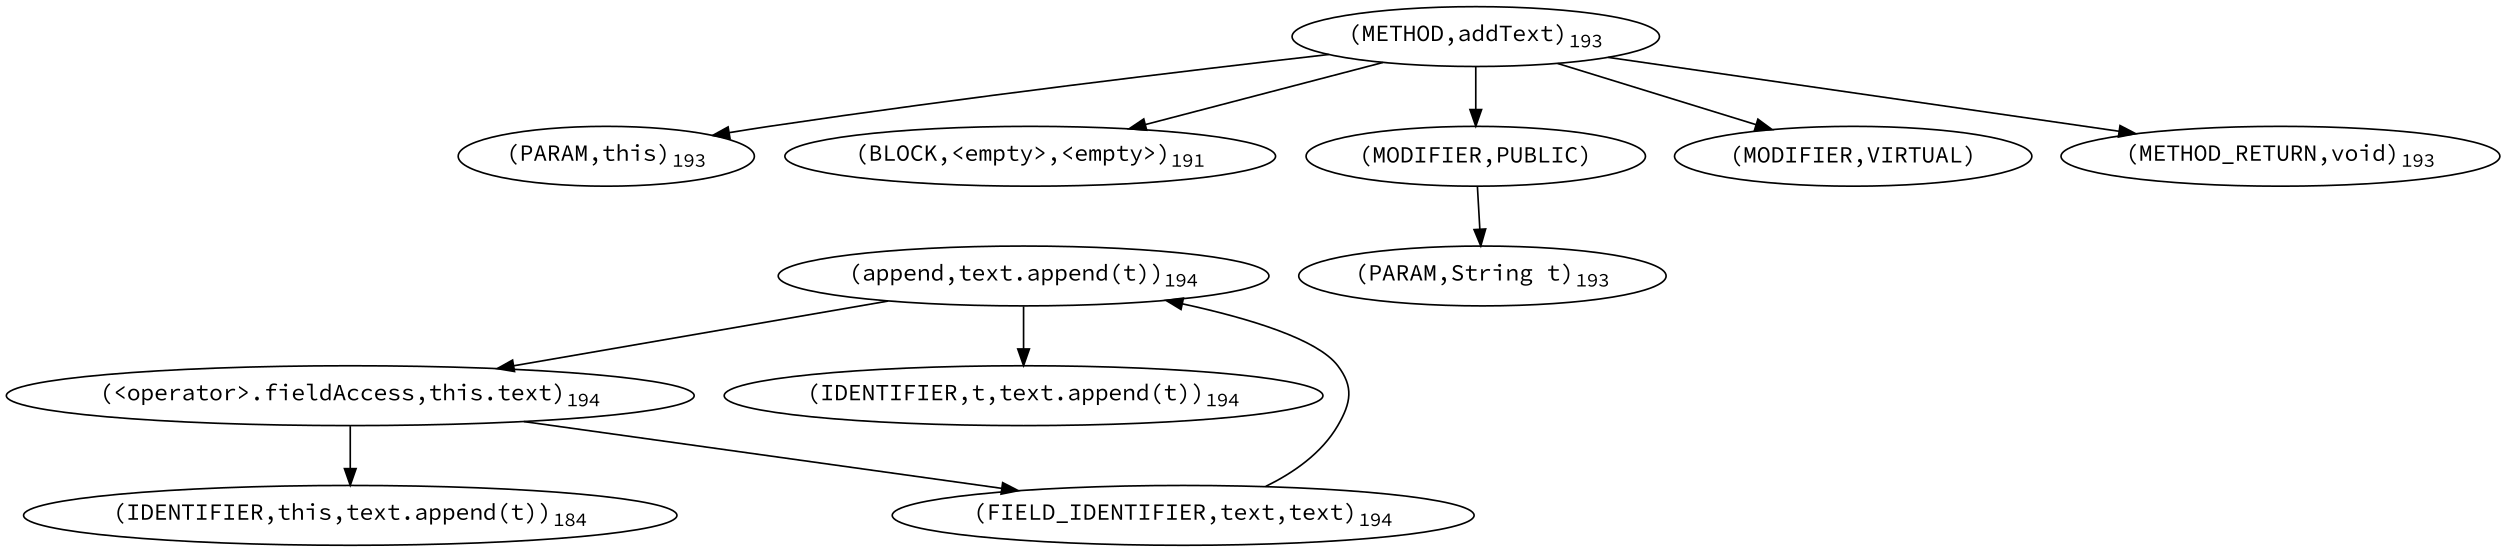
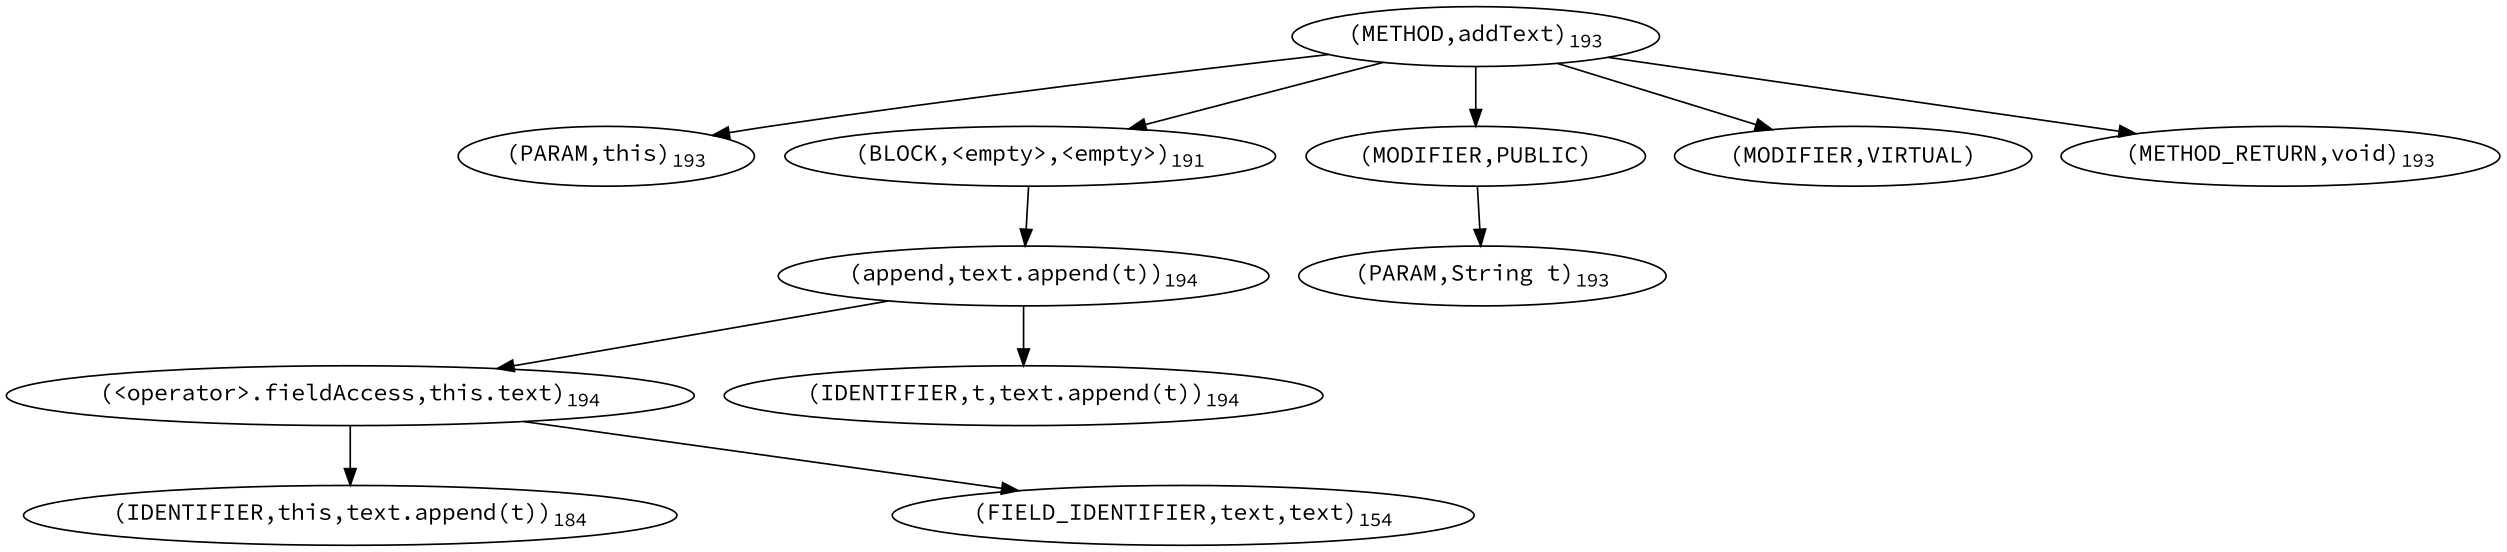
(1335, 363) -> (1027, 208)
(1376, 513) -> (1376, 513)
